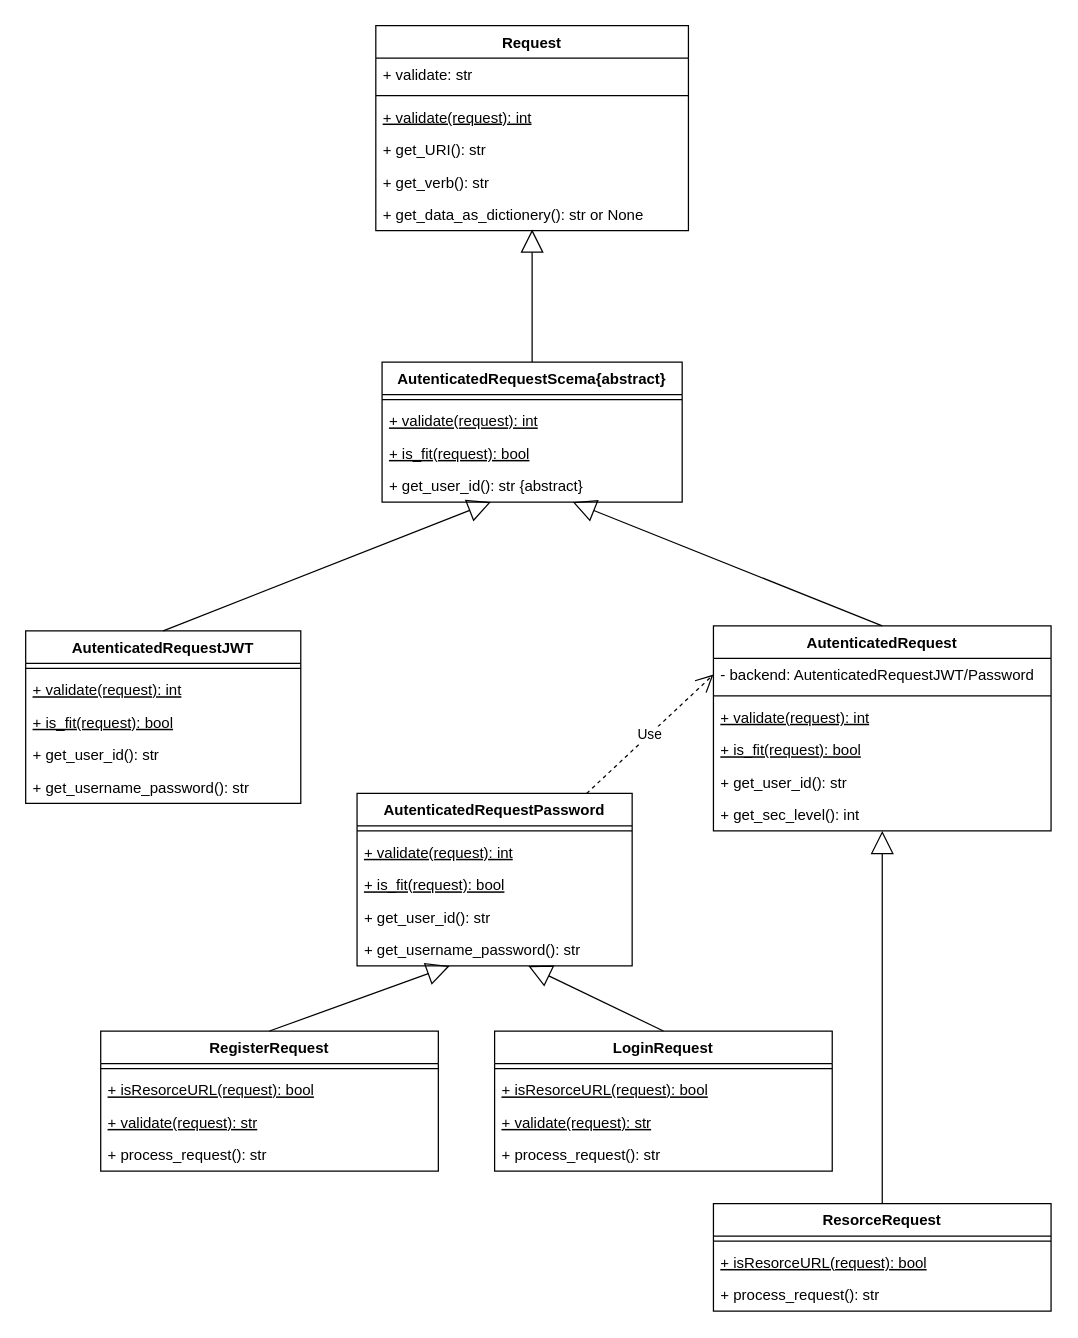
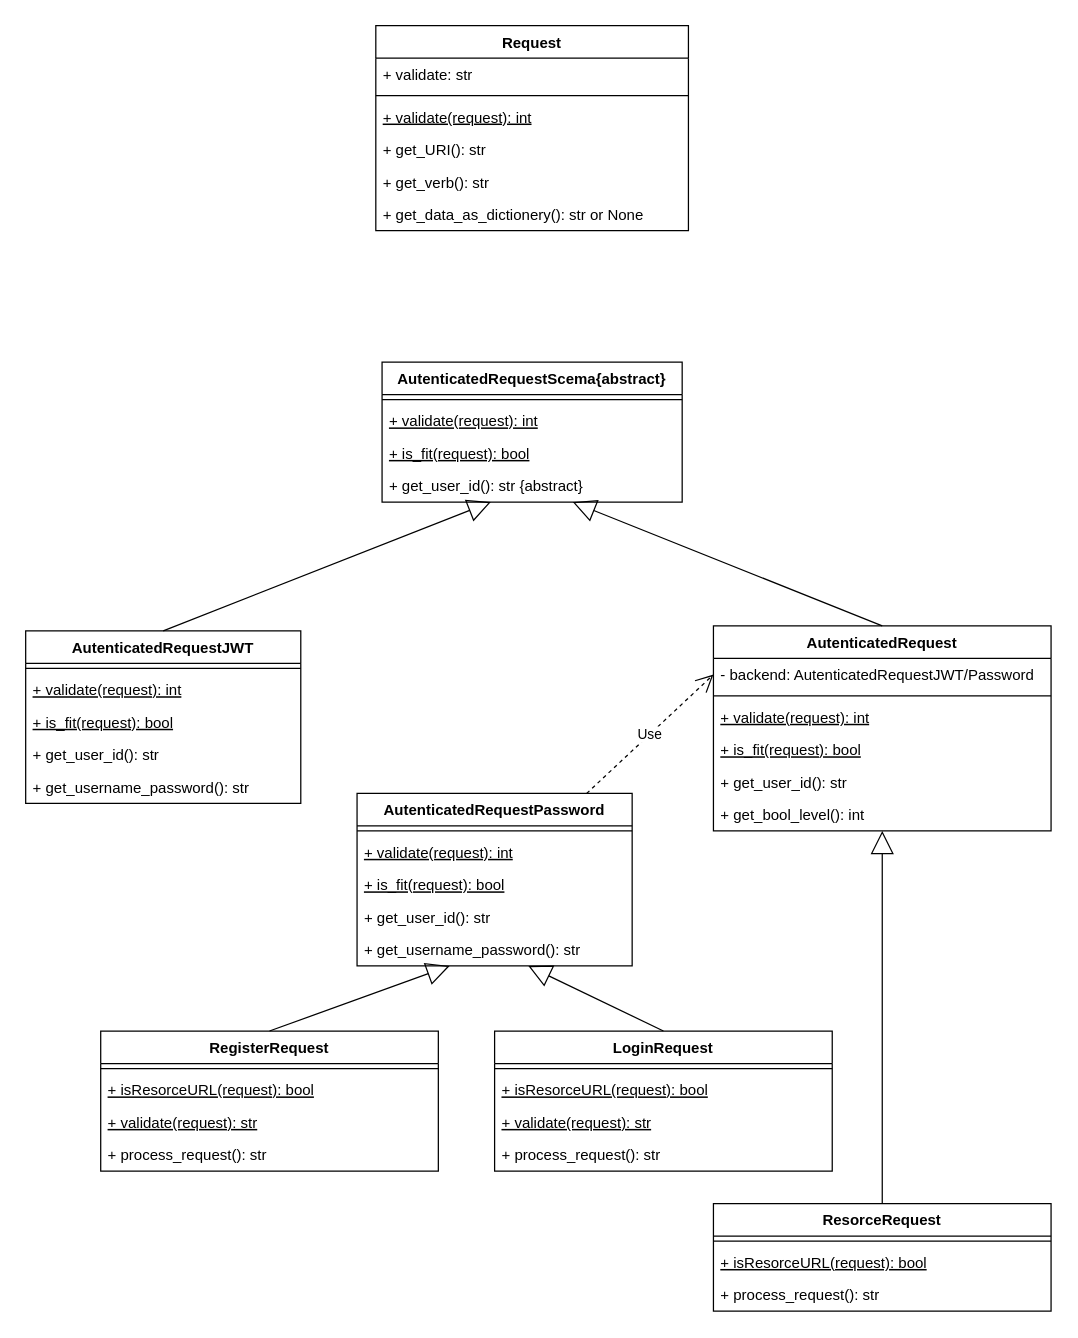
(532, 307) -> none
(801, 815) -> (803, 815)
